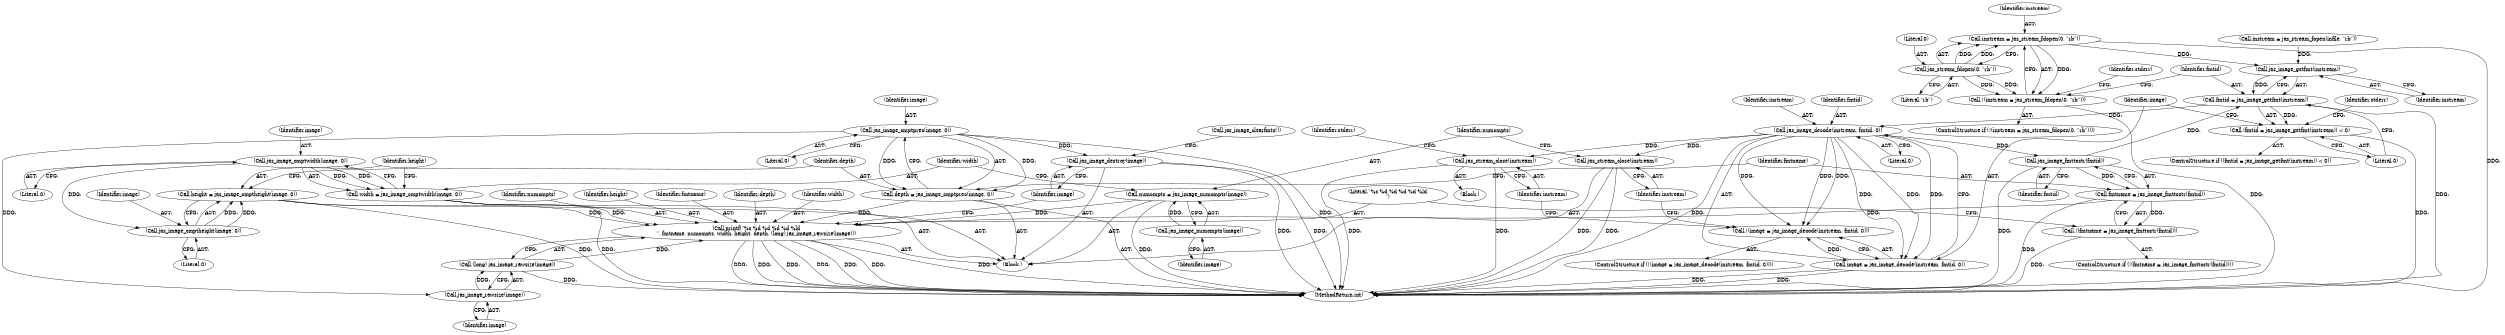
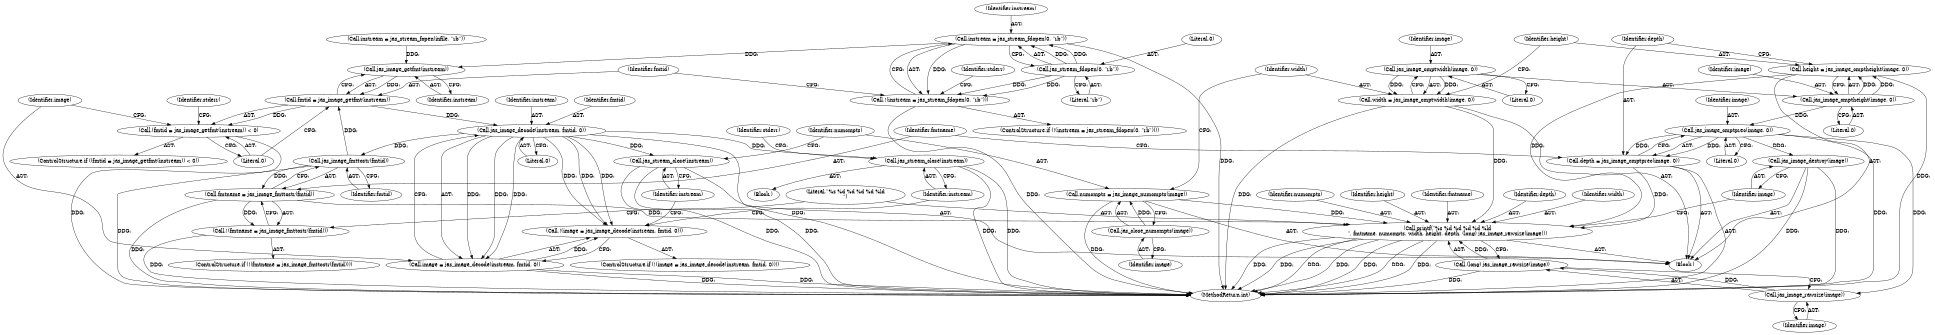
none -> (1791, 115)
(1246, 131) -> none
(76, 195) -> (1669, 85)
(1200, 232) -> (1150, 232)
(2359, 282) -> none
